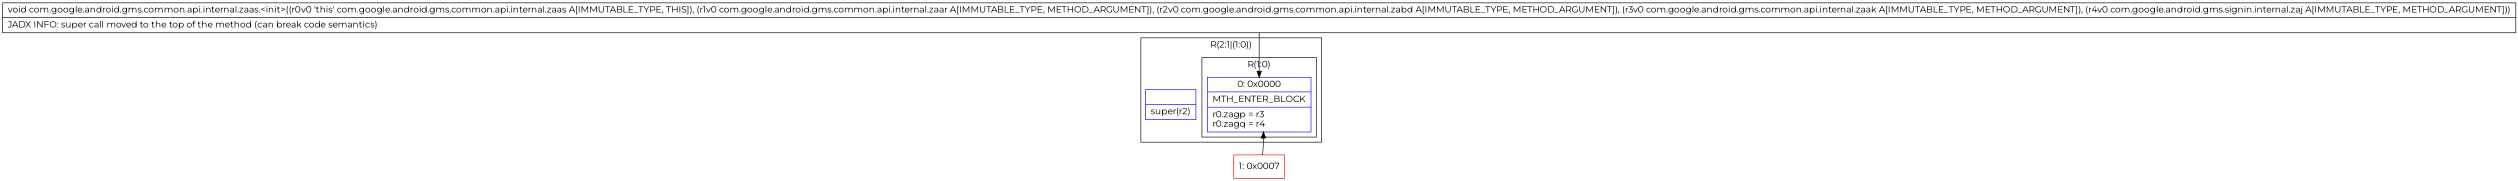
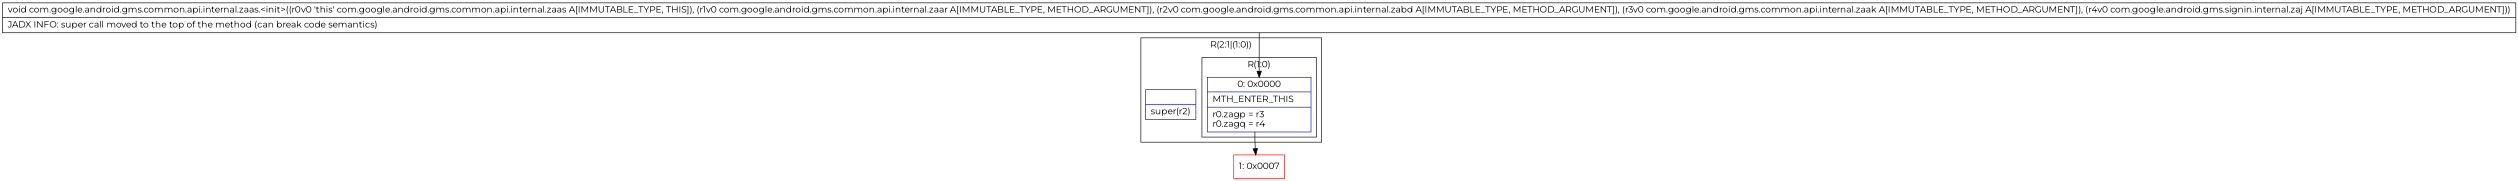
(1259, 99) -> (1253, 99)
(1263, 147) -> (1255, 140)
